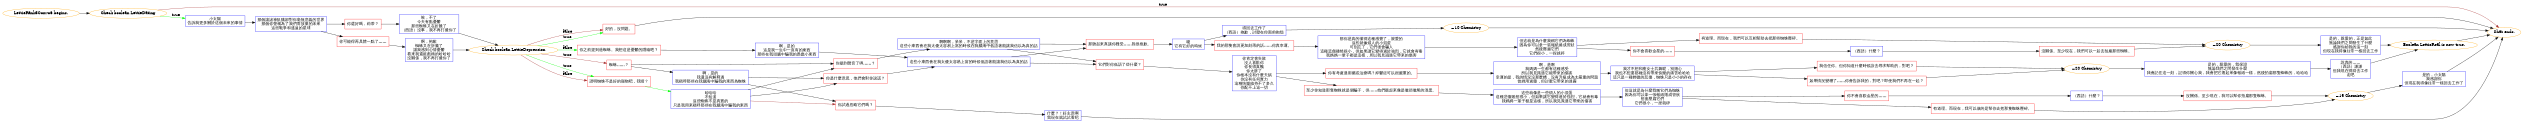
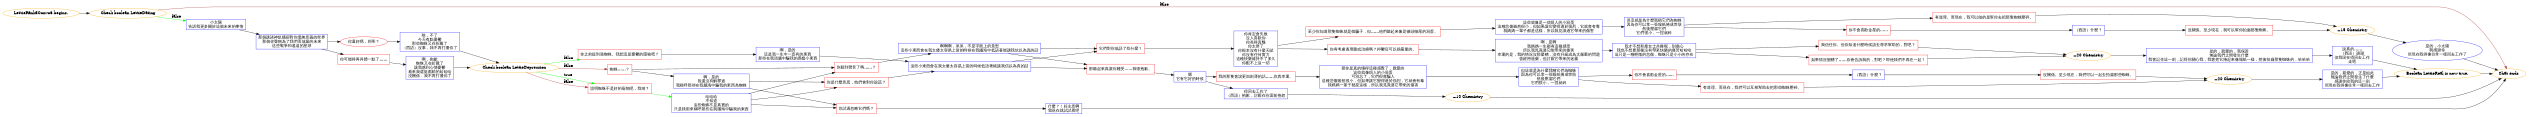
(1163, 5) -> (1164, 5)
(176, 15) -> (176, 17)
(363, 24) -> (364, 42)
(619, 29) -> none
(568, 55) -> (568, 66)
(2434, 79) -> (2437, 50)
(791, 103) -> (792, 106)
